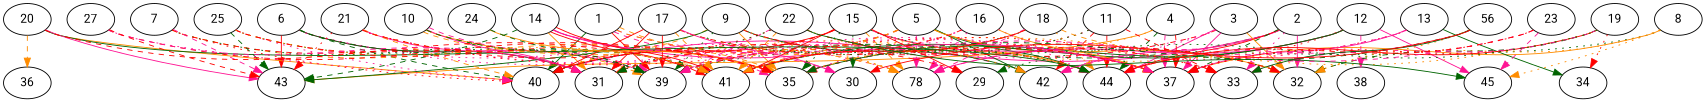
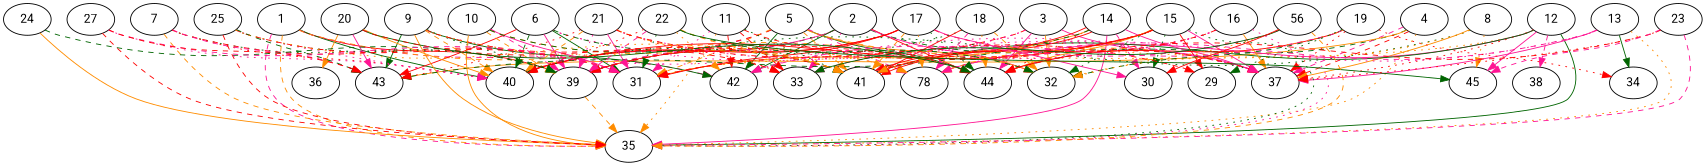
(27, 47) -> (332, 47)
none -> (1051, 49)
(921, 51) -> (598, 111)
(1039, 51) -> (852, 51)
(1175, 51) -> (797, 49)
(1143, 52) -> (1041, 141)
